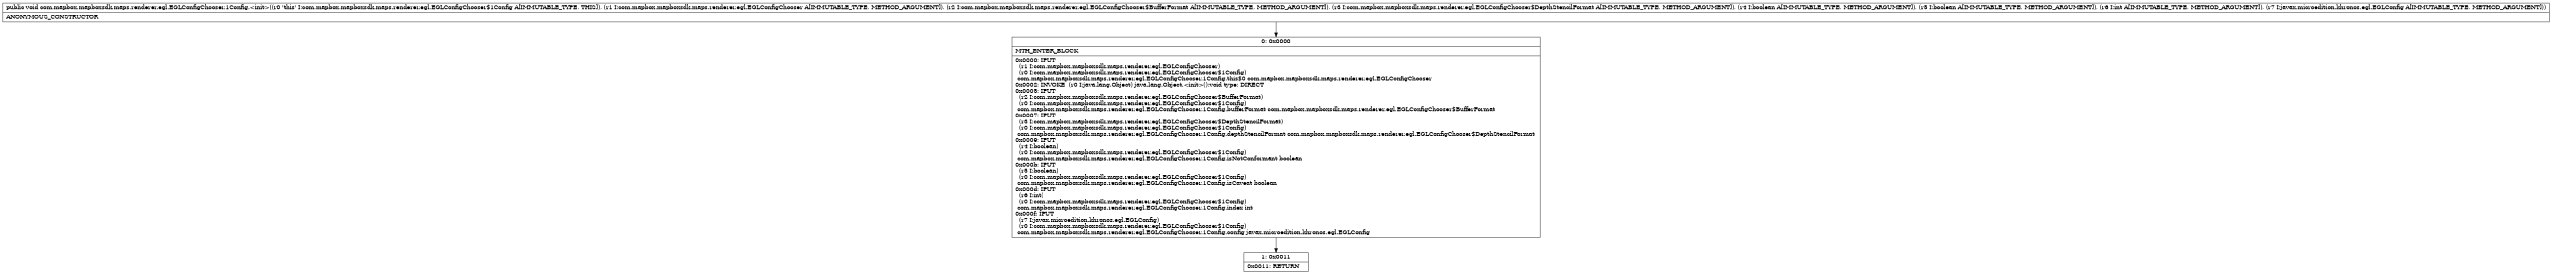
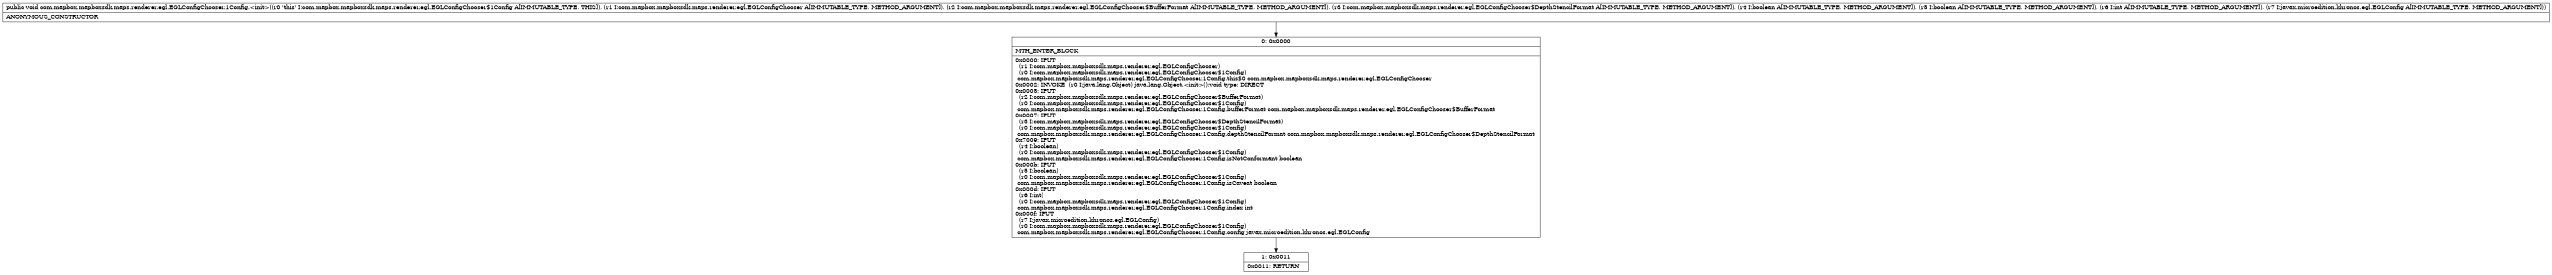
(1037, 140) -> (1037, 140)
